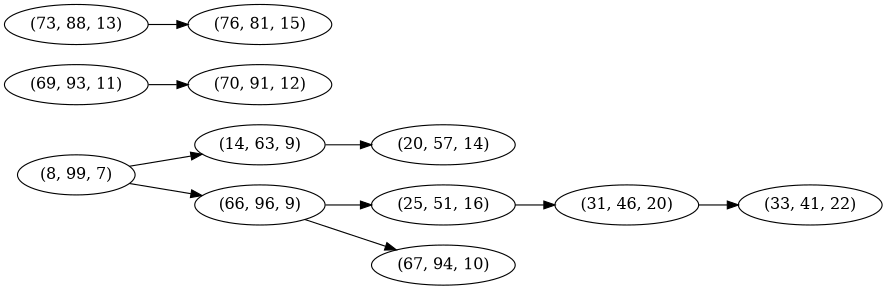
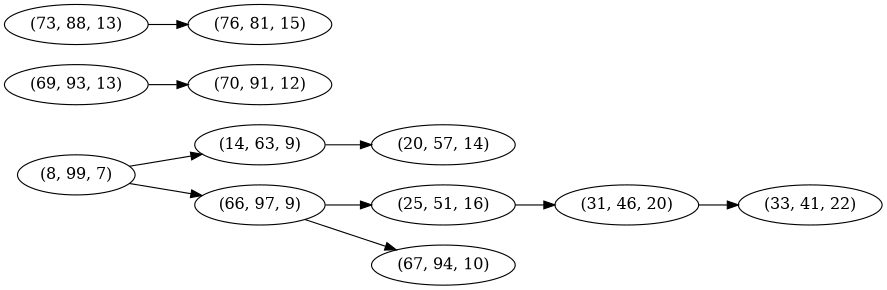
(76, 85) -> (76, 85)
(260, 205) -> (260, 205)
